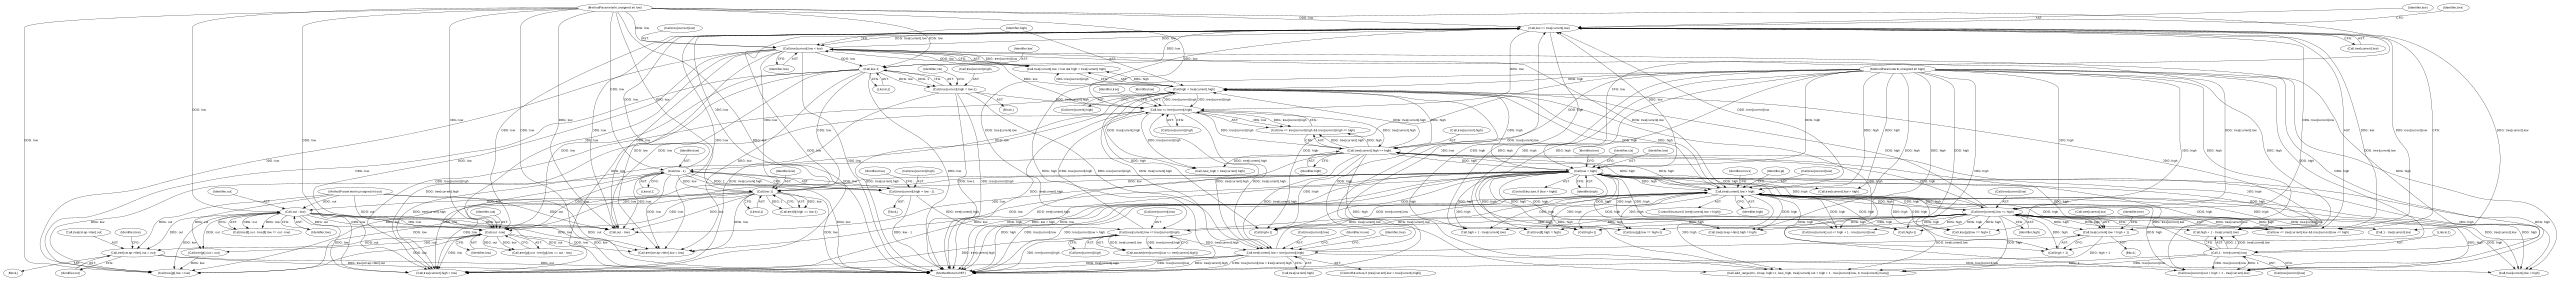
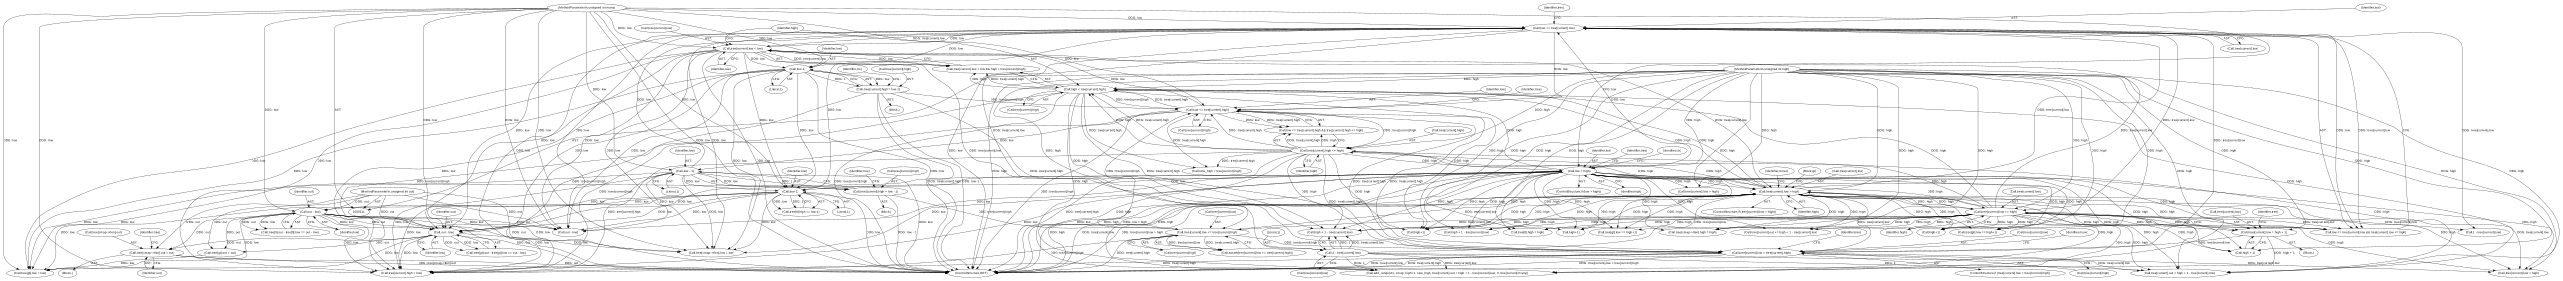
(615, 8) -> (587, 8)
(1776, 171) -> (1810, 171)
none -> (359, 212)
(951, 273) -> (972, 273)
